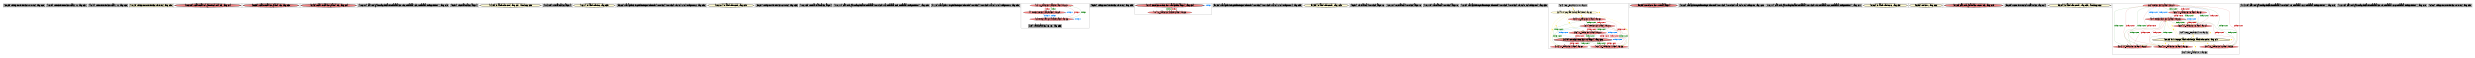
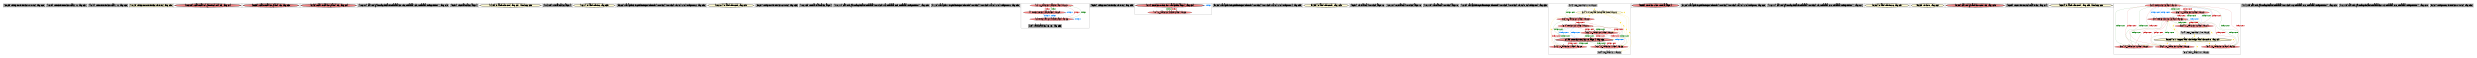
(1588, 24) -> (1566, 11)
none -> (1609, 52)
